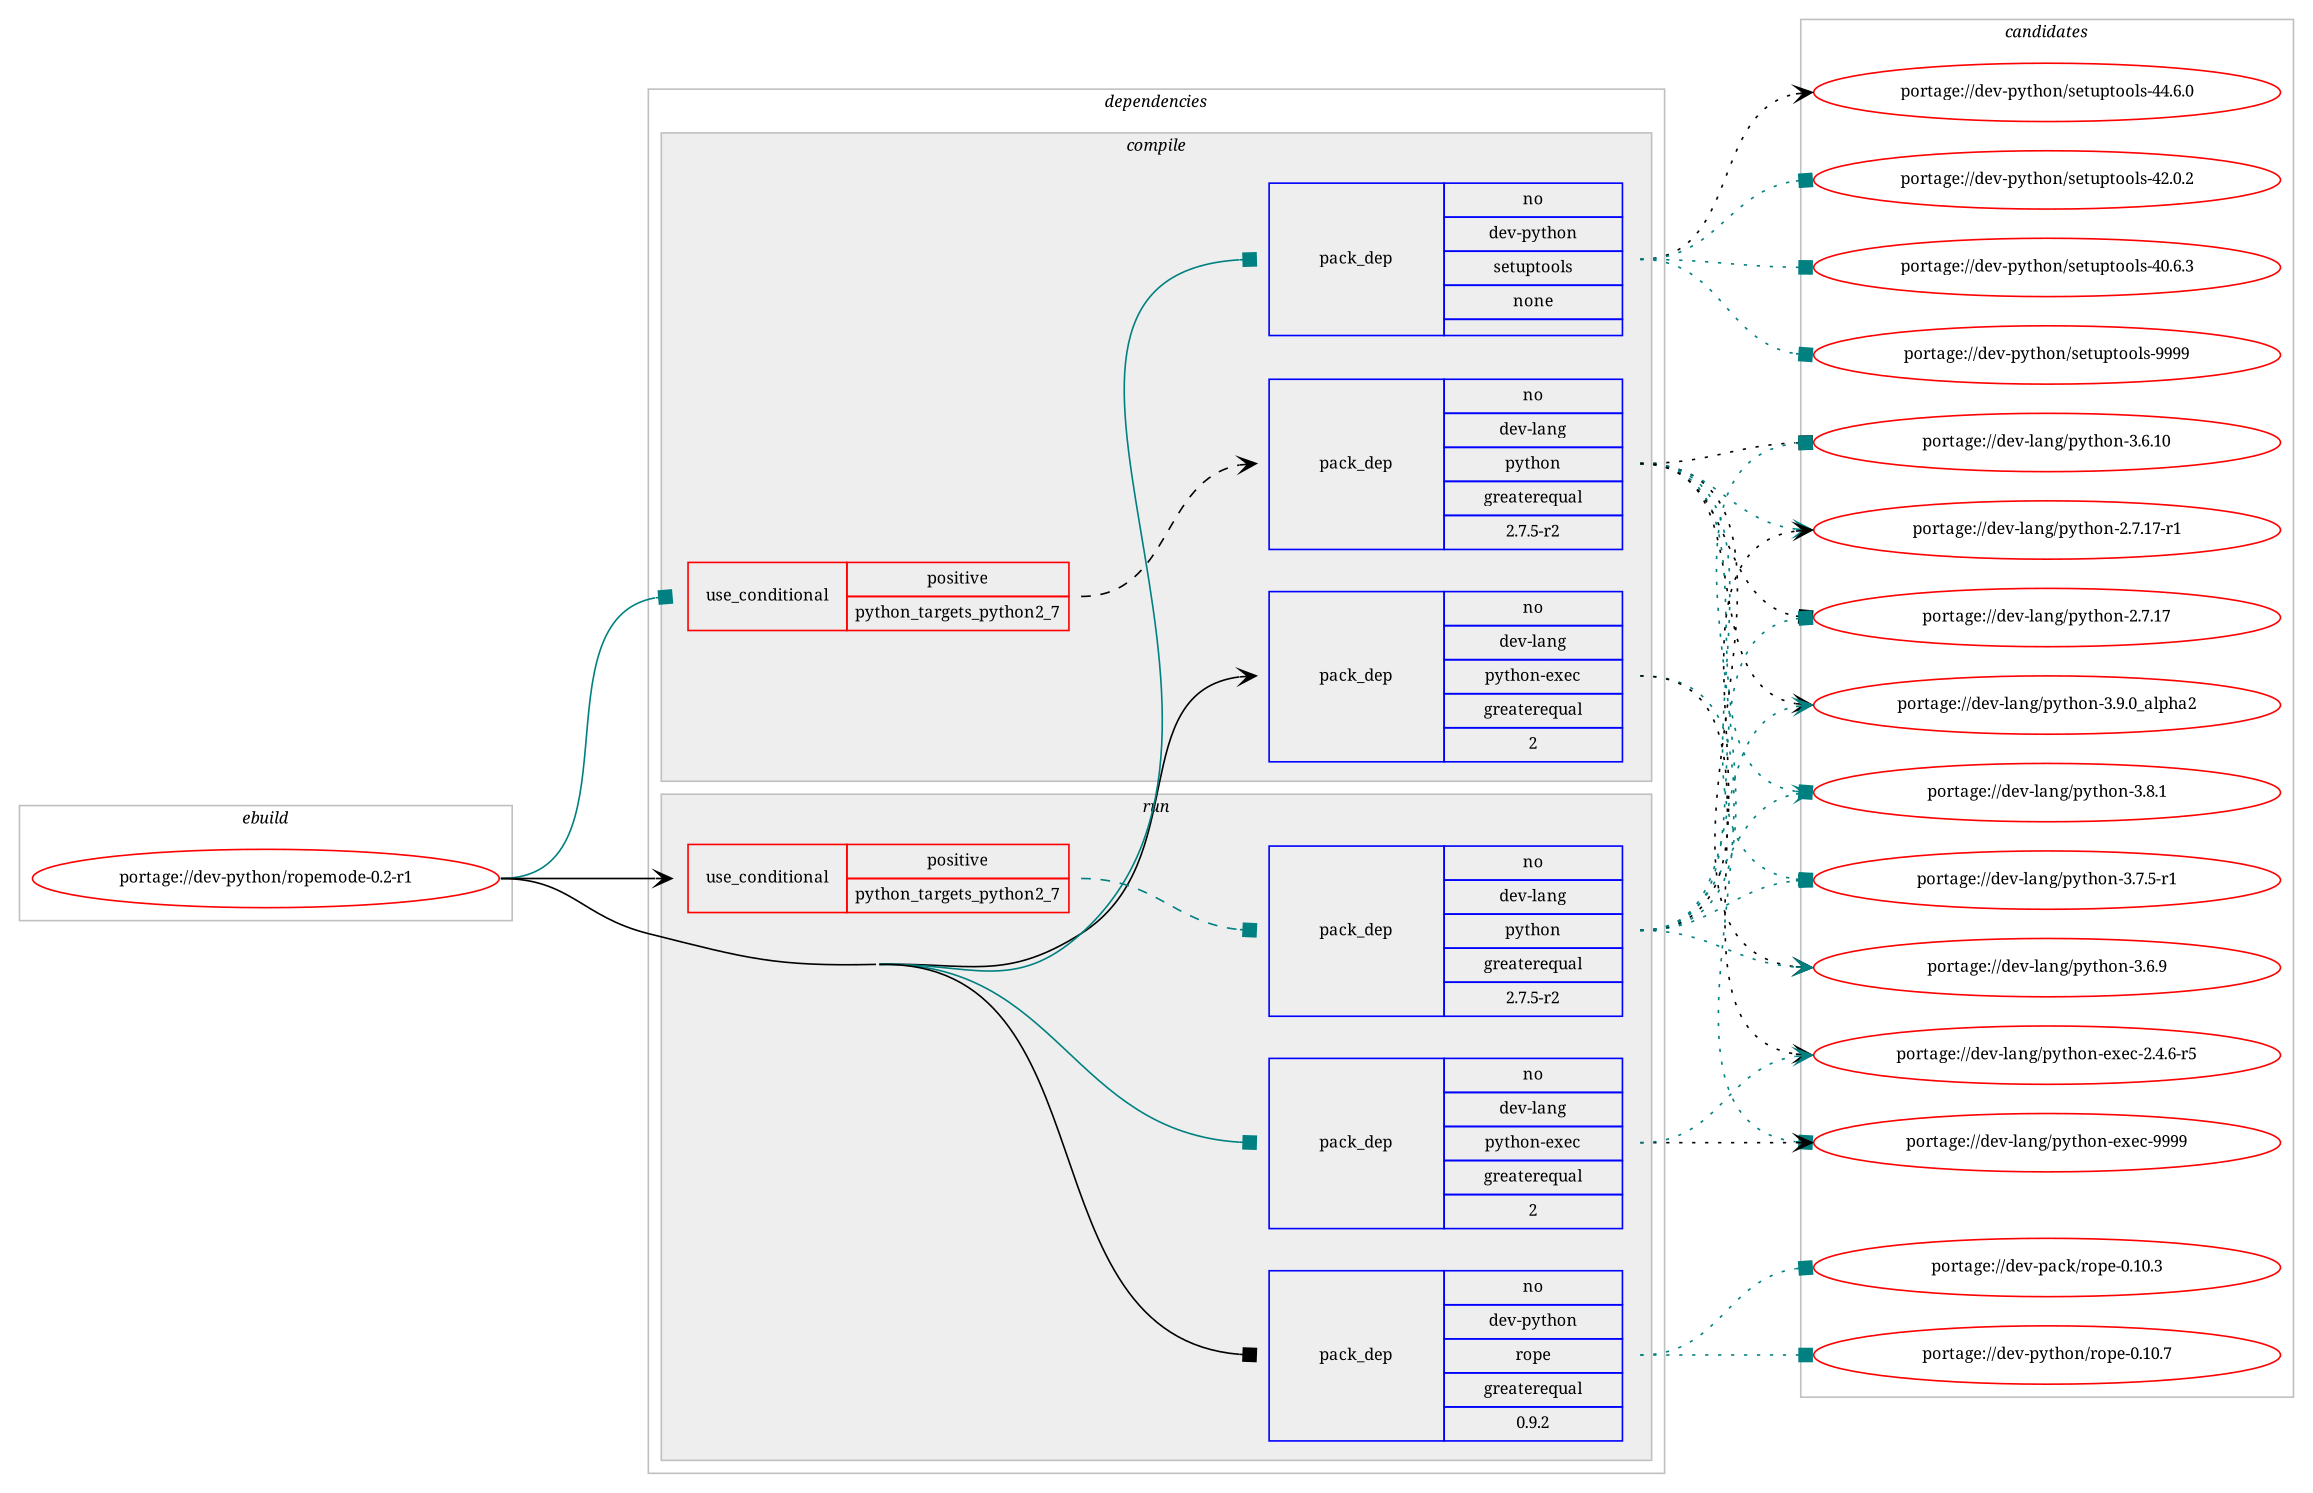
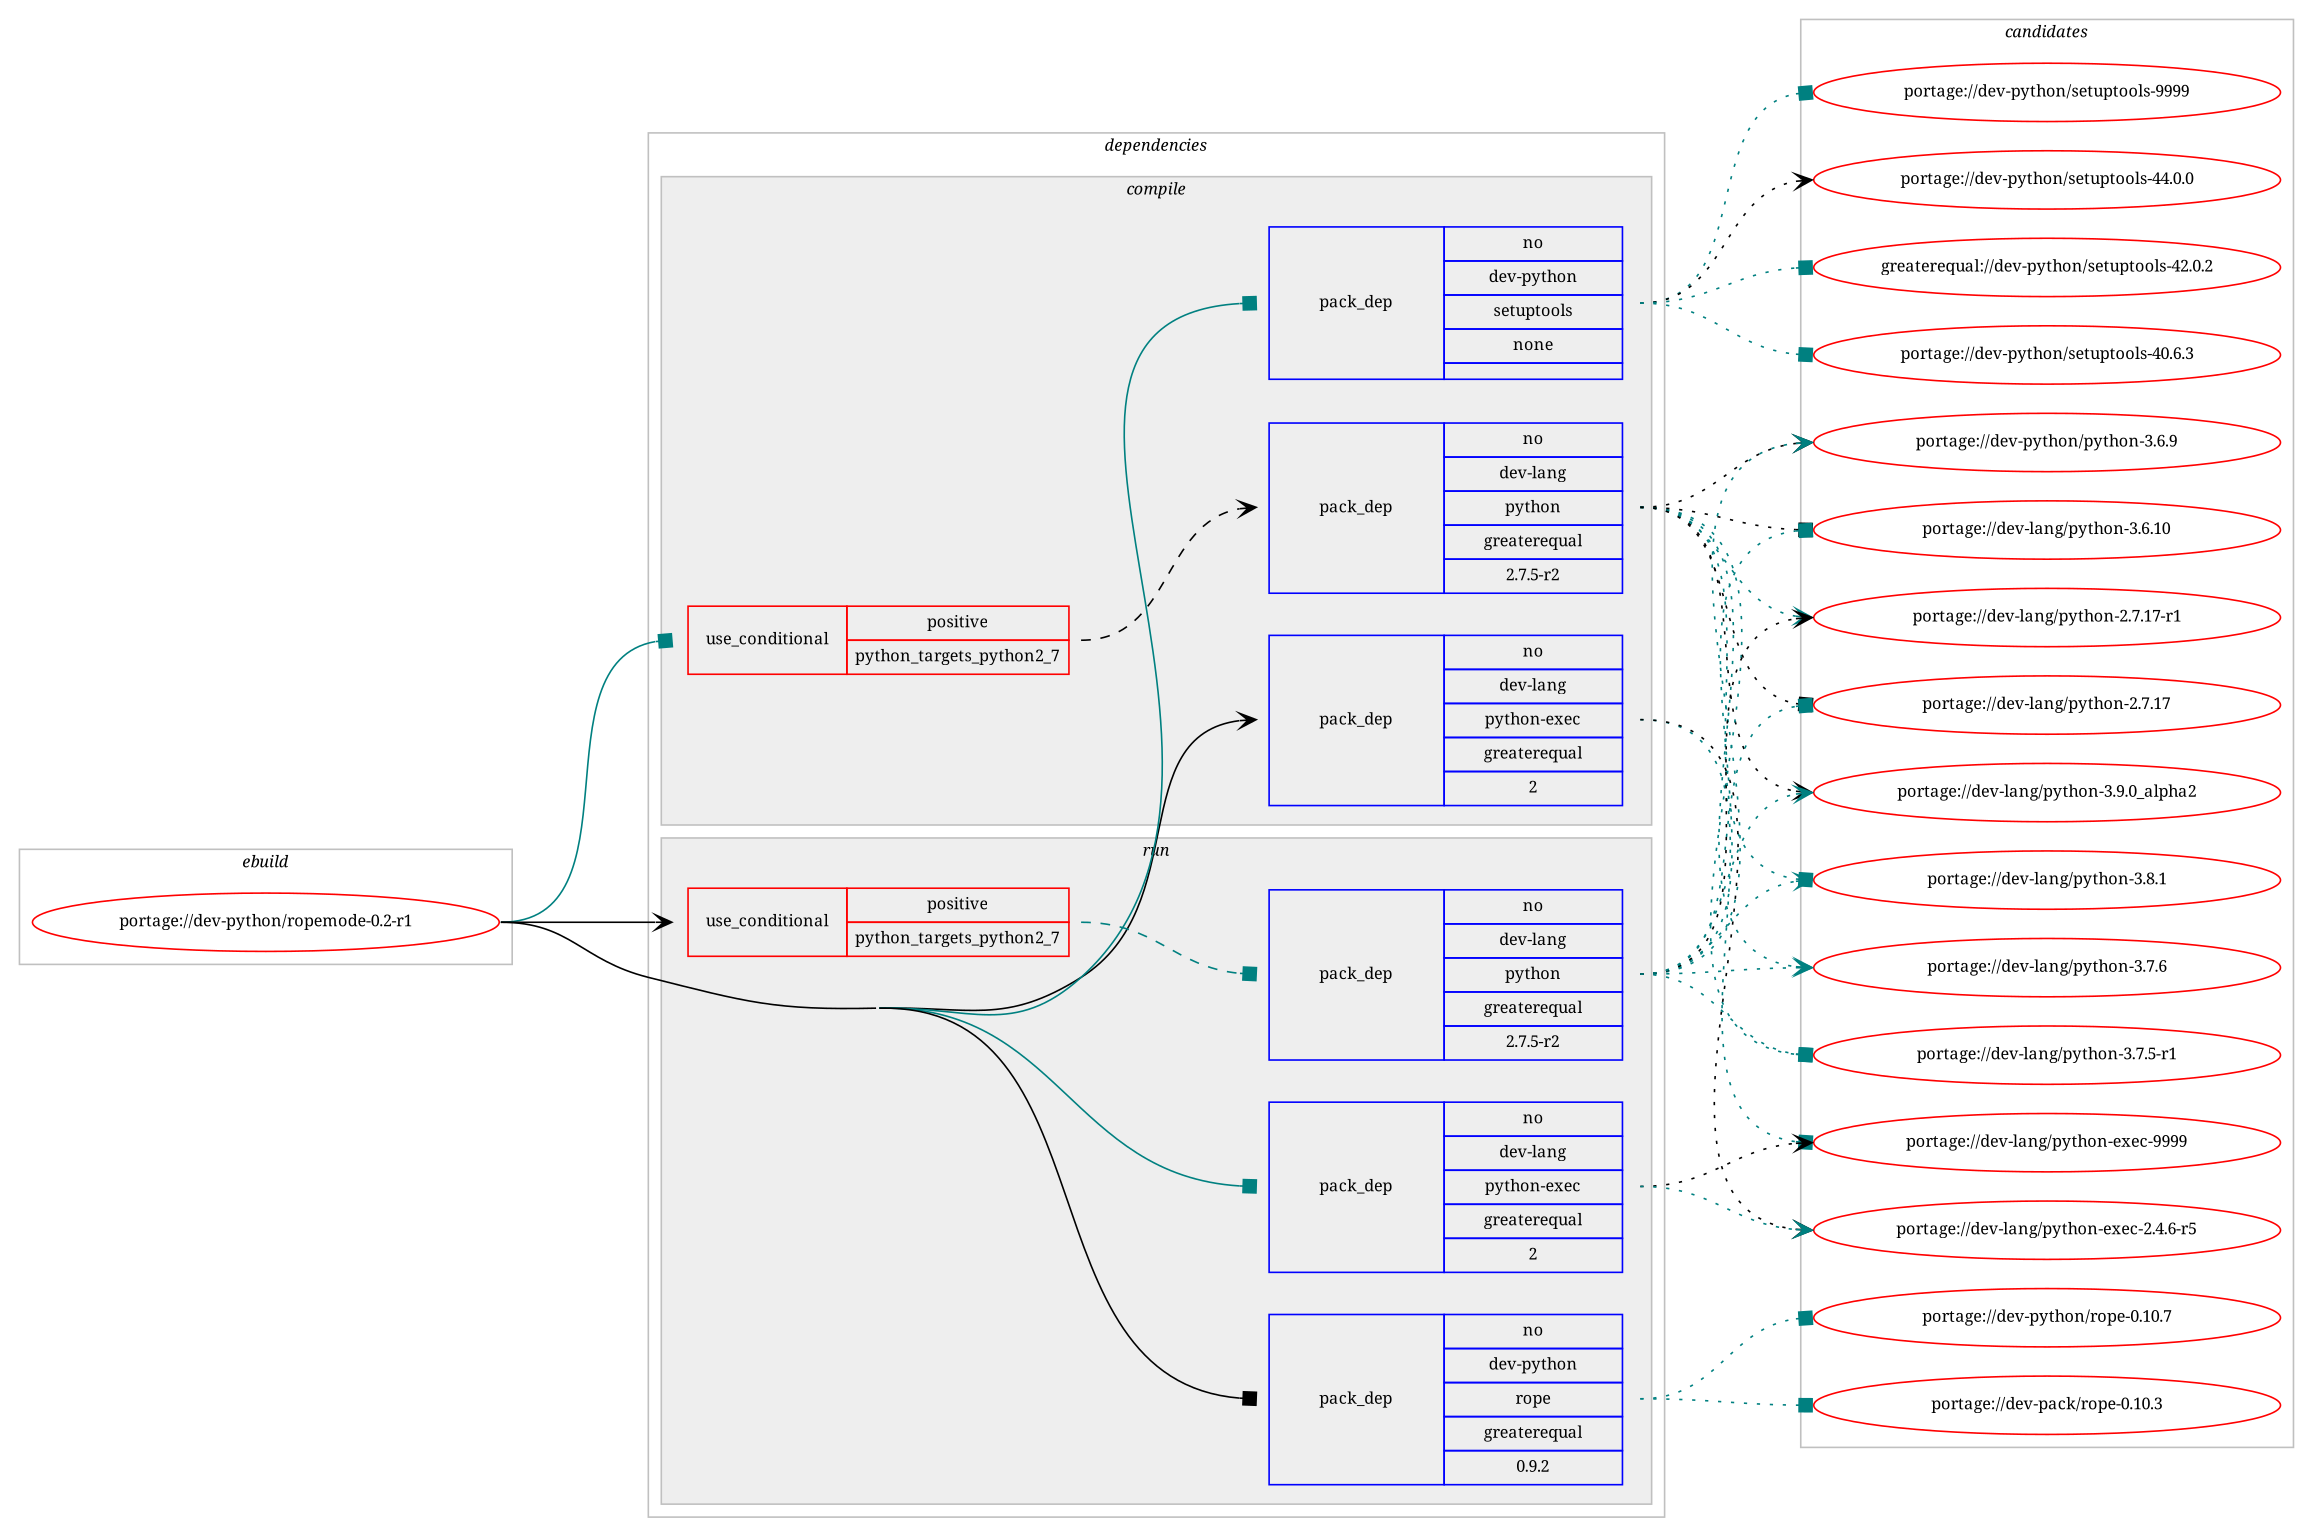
(2047, 92) -> (2047, 180)
(2047, 180) -> (2047, 267)
none -> (2047, 968)
(2047, 968) -> (2047, 442)
